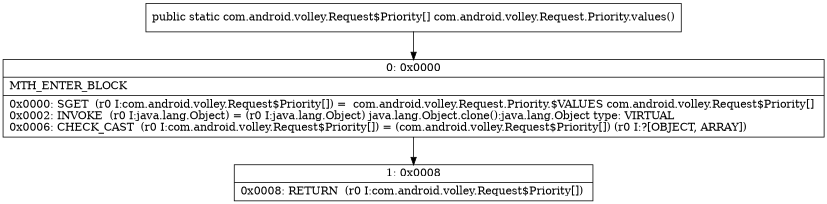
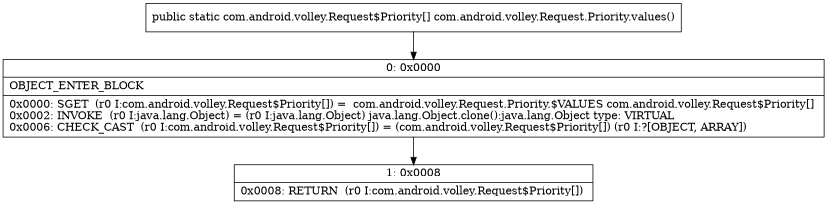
(68, 86) -> (76, 86)
